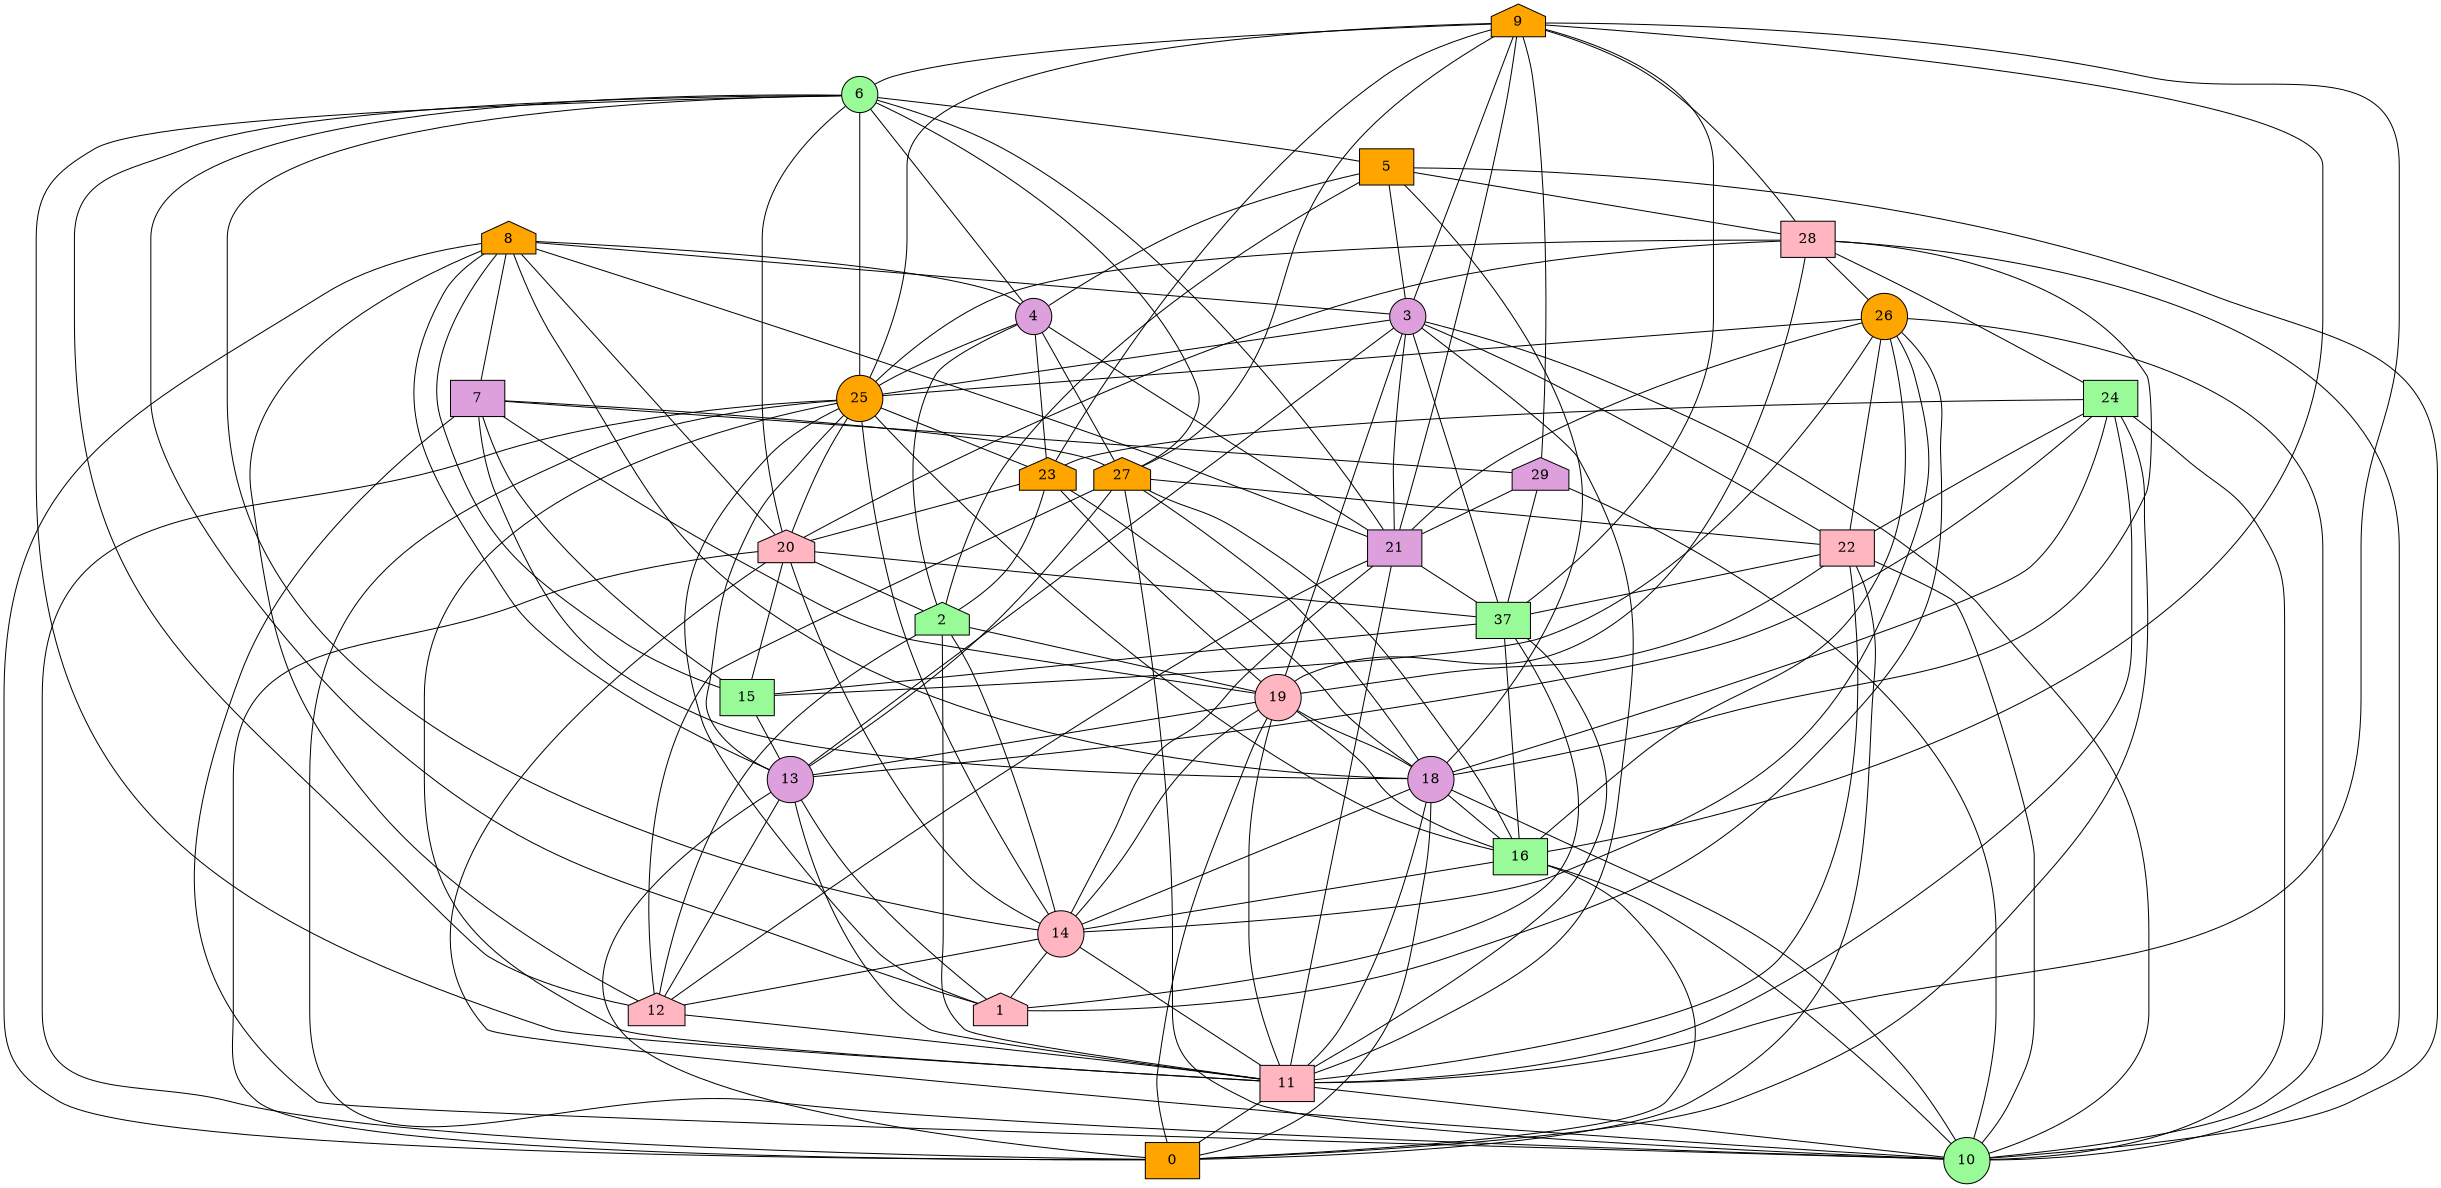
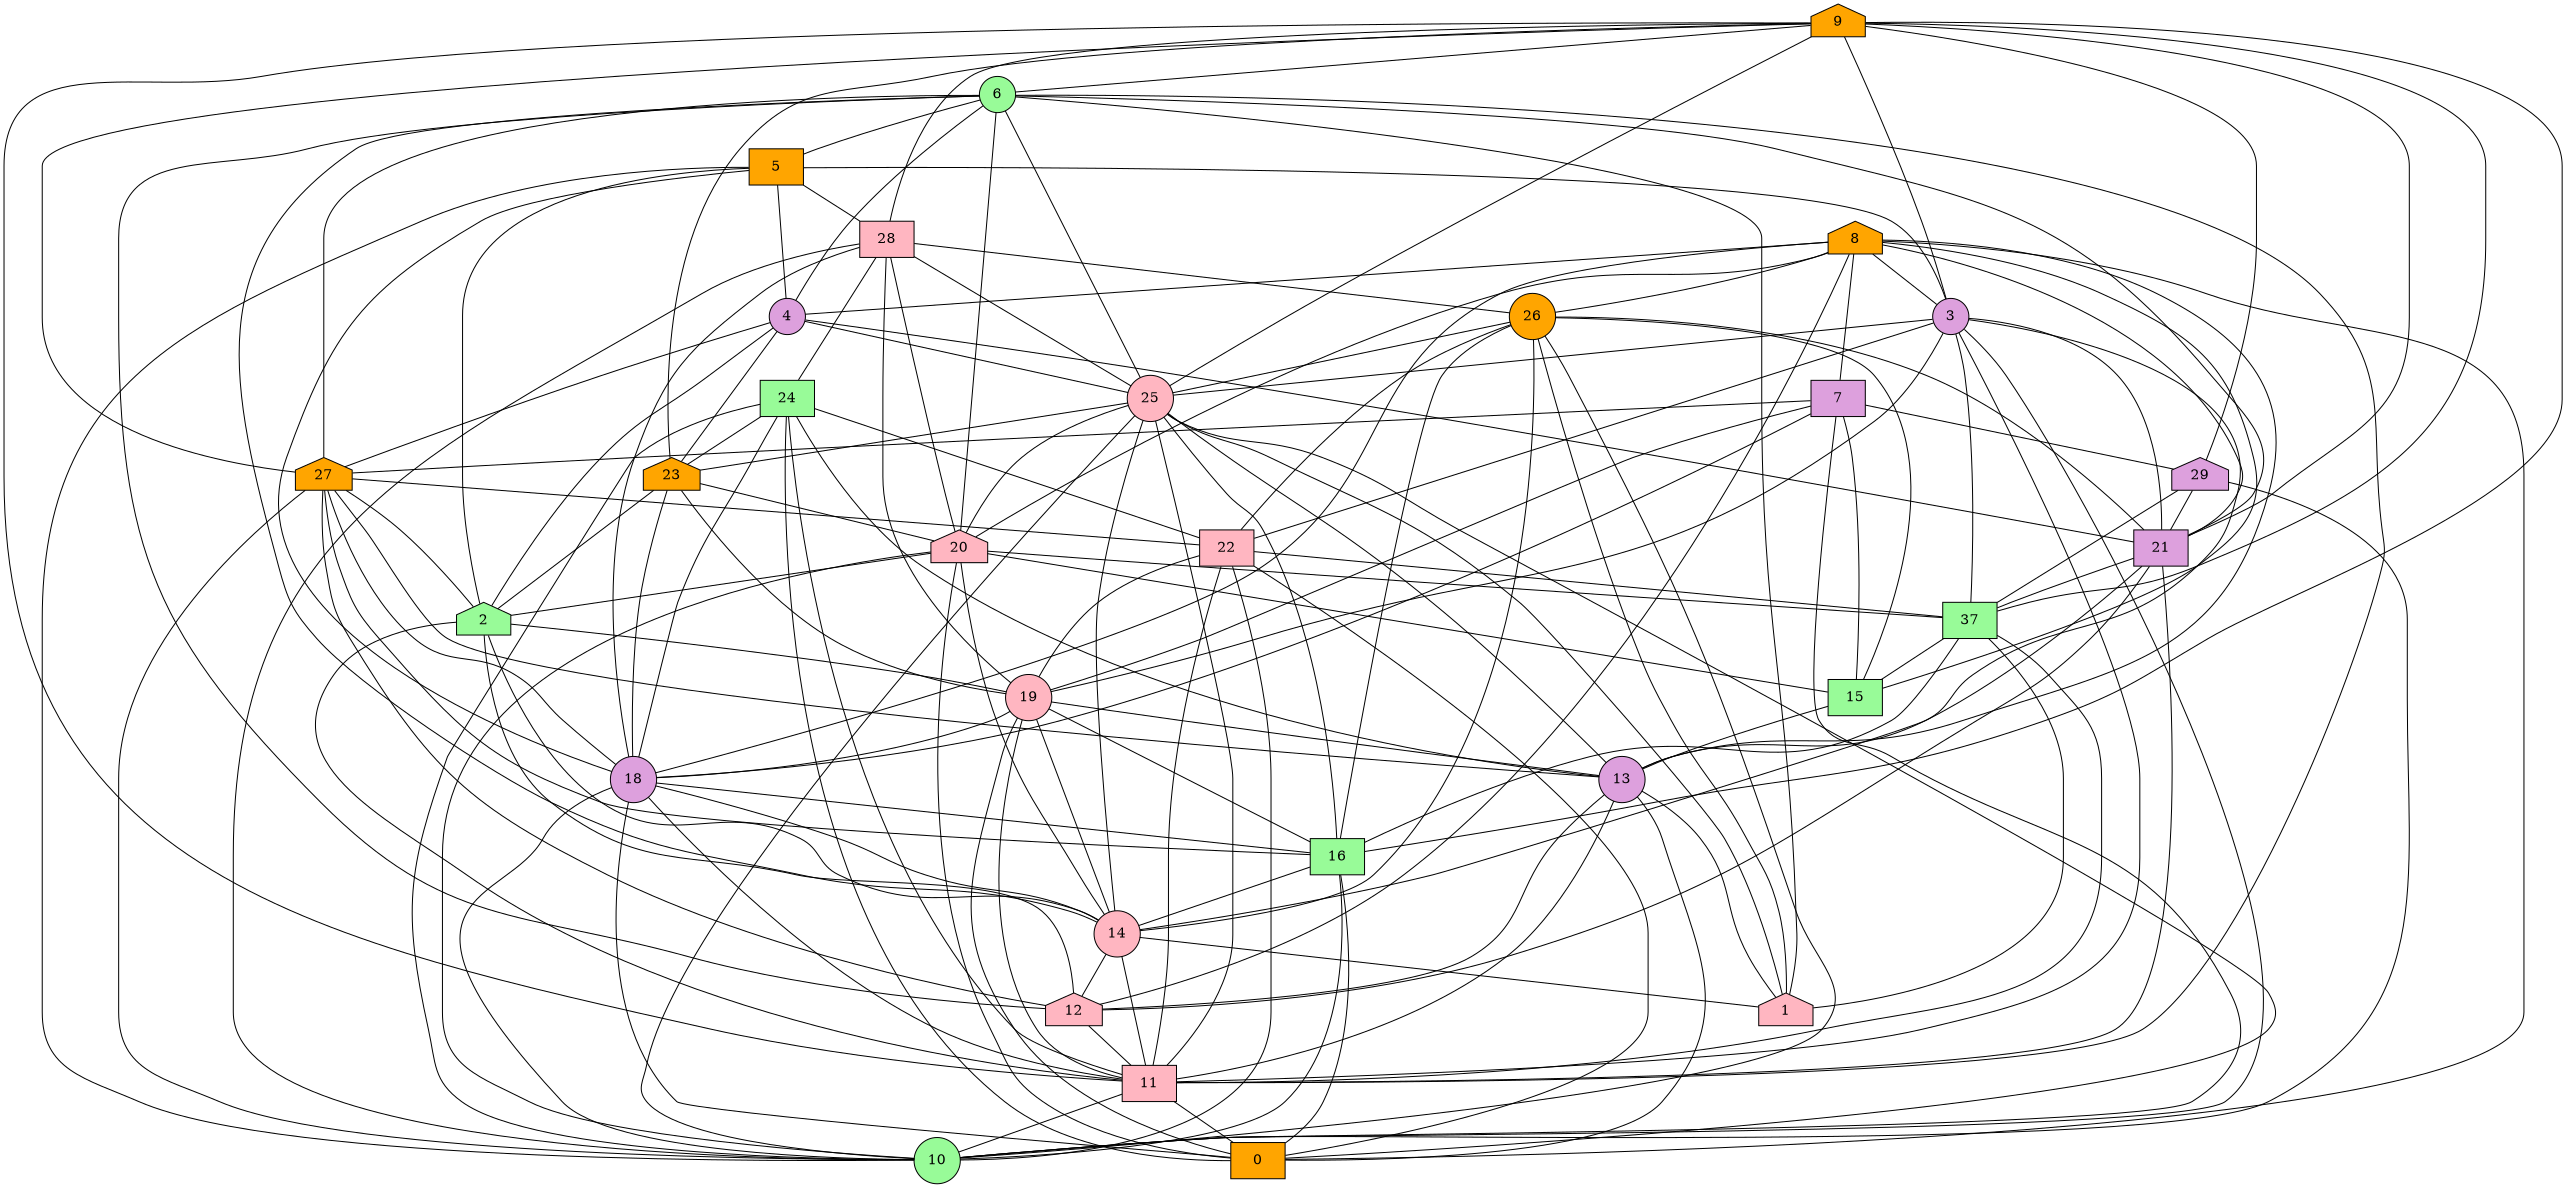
none -> (1693, 288)
(860, 398) -> (1150, 398)
none -> (415, 543)
